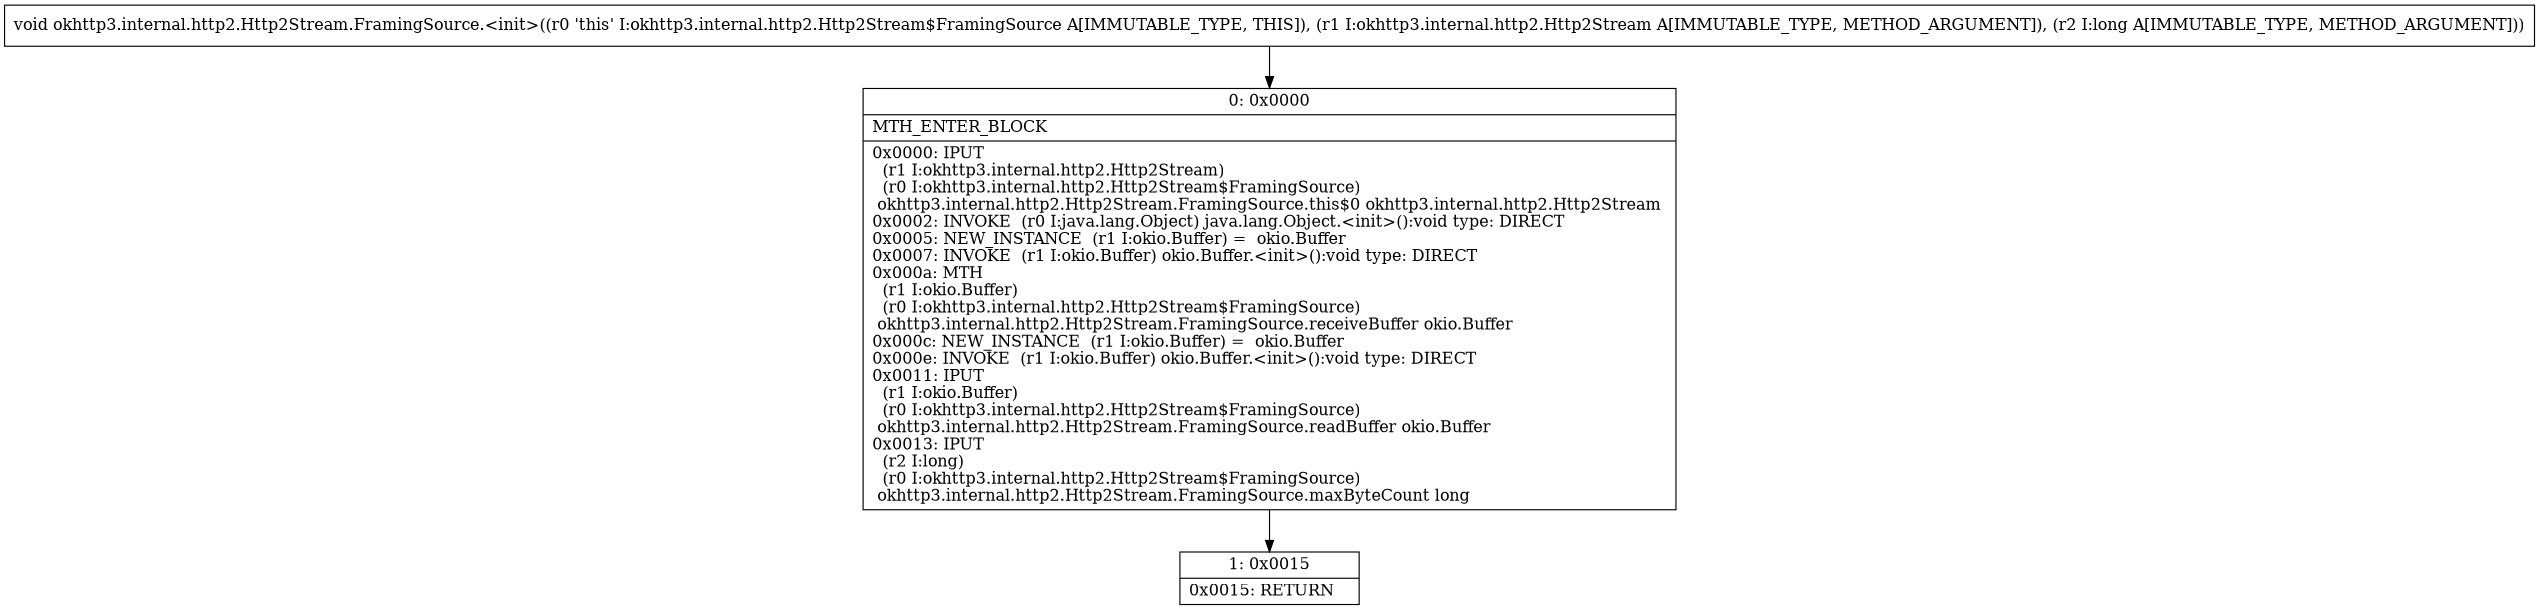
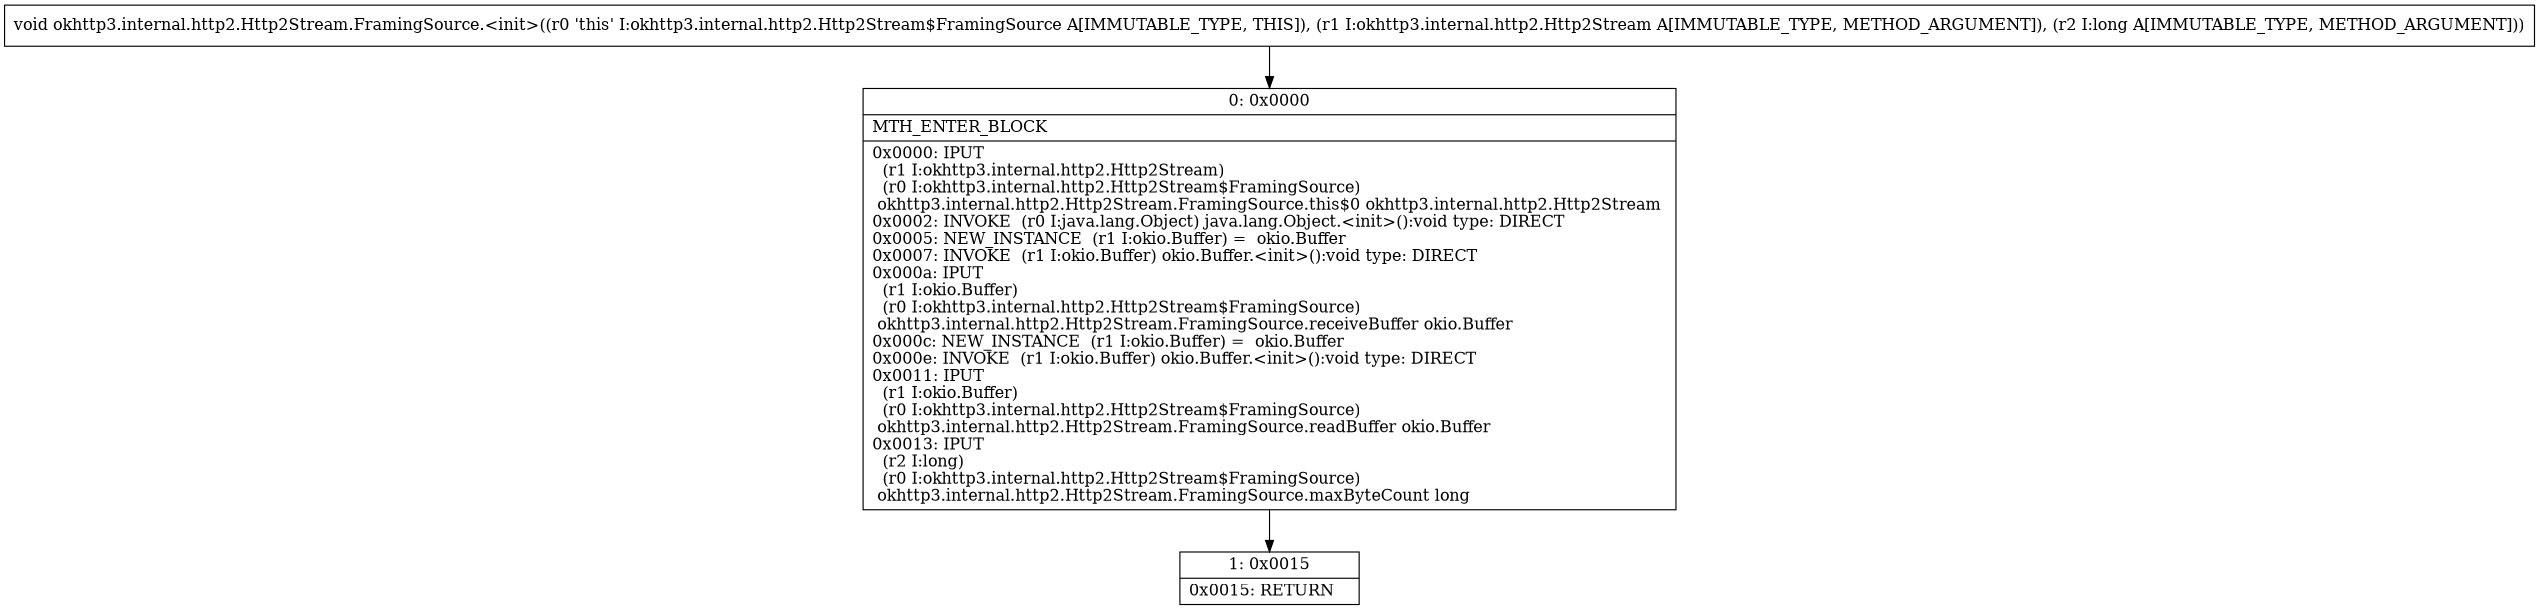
(933, 273) -> (933, 273)
